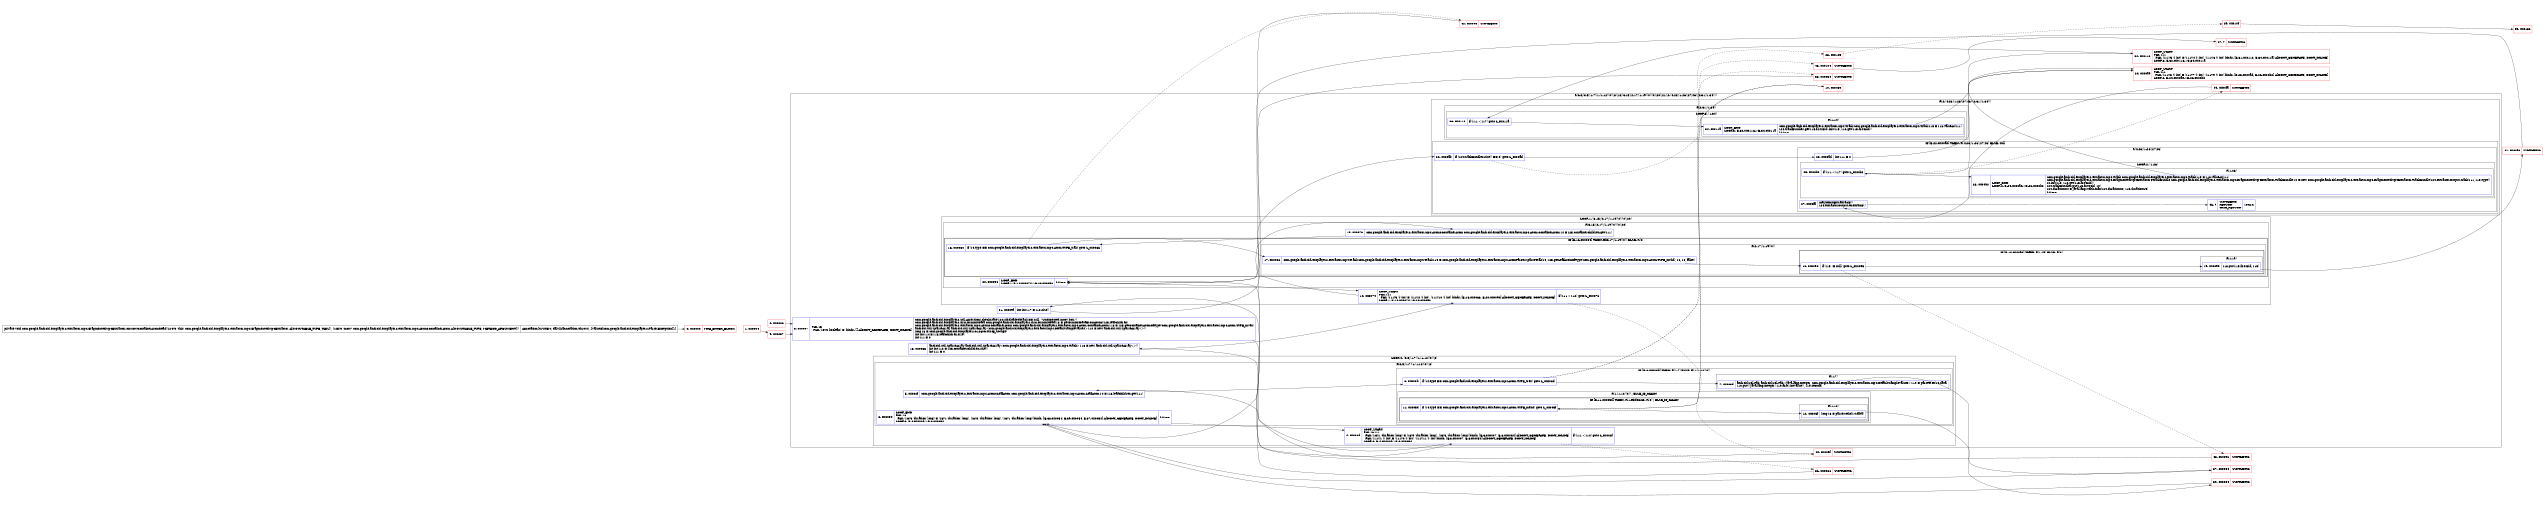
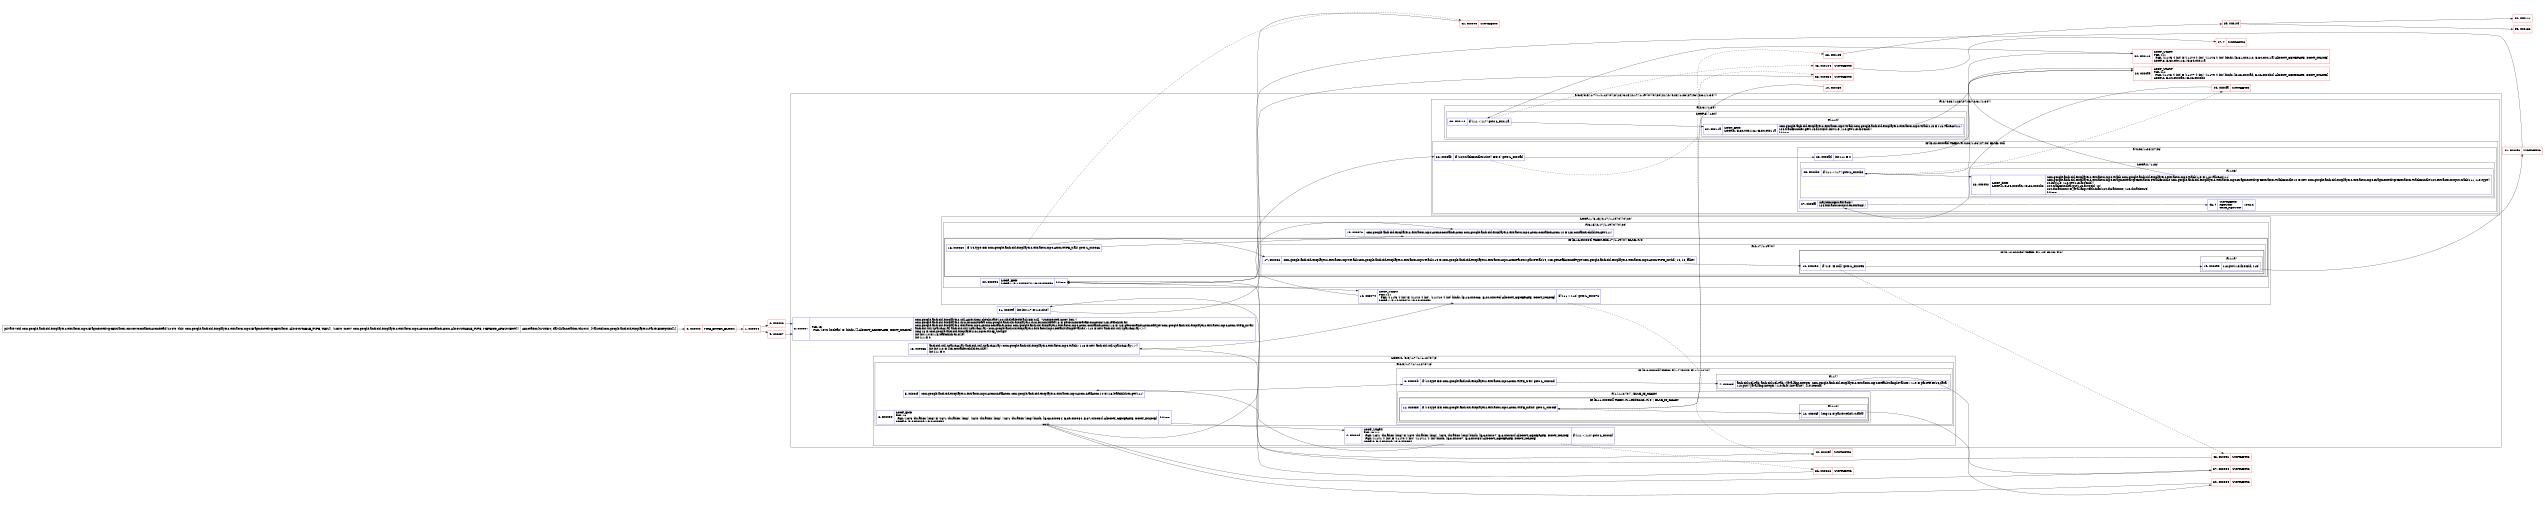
none -> (2523, 18)
(2031, 32) -> (2031, 32)
(1700, 234) -> none
(1224, 240) -> (1252, 242)
(1699, 284) -> (1650, 80)
none -> (763, 326)
none -> (739, 329)
(1310, 449) -> none
